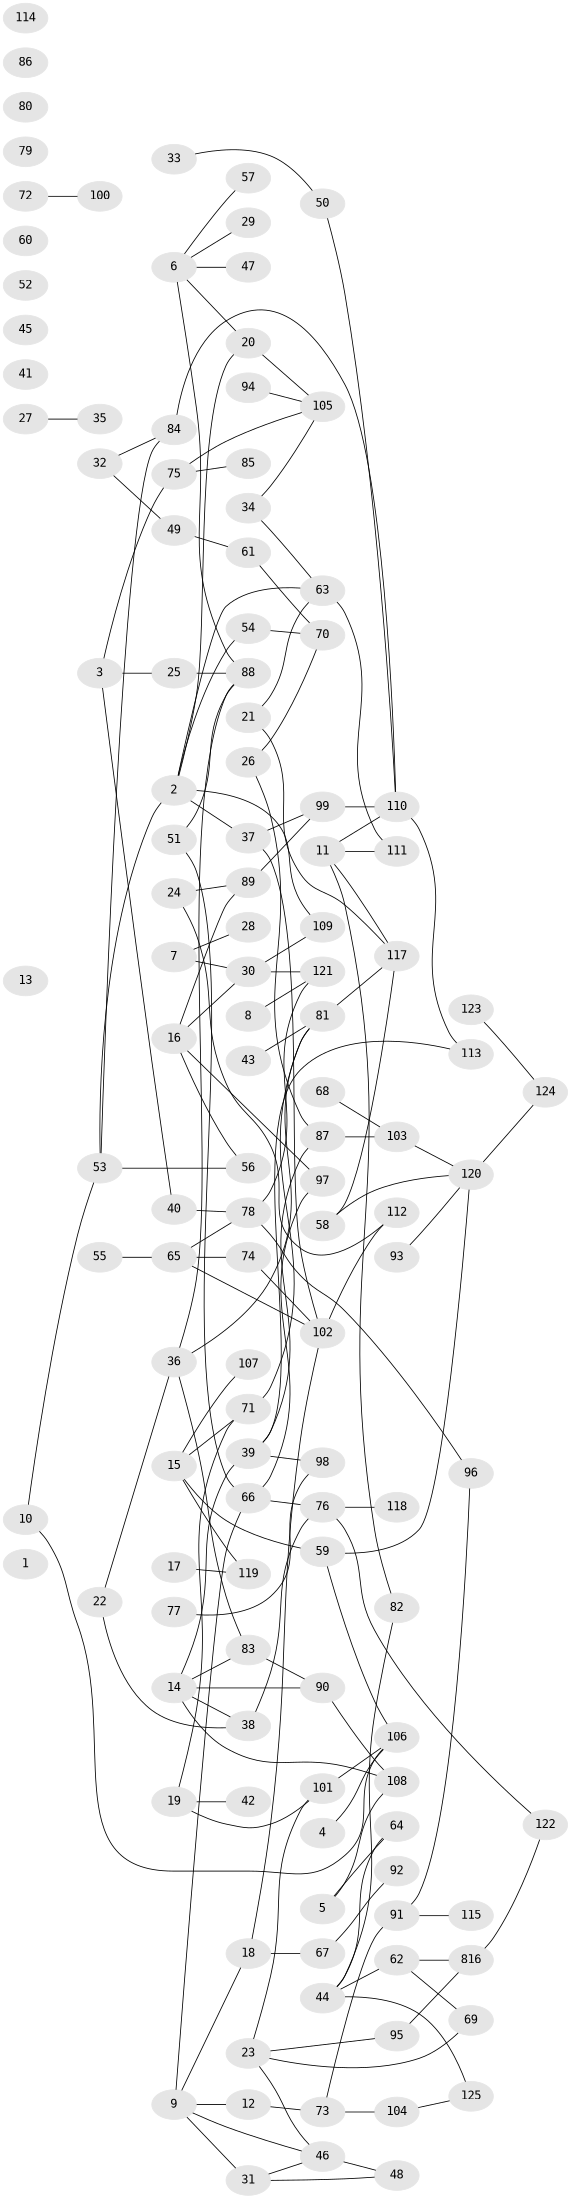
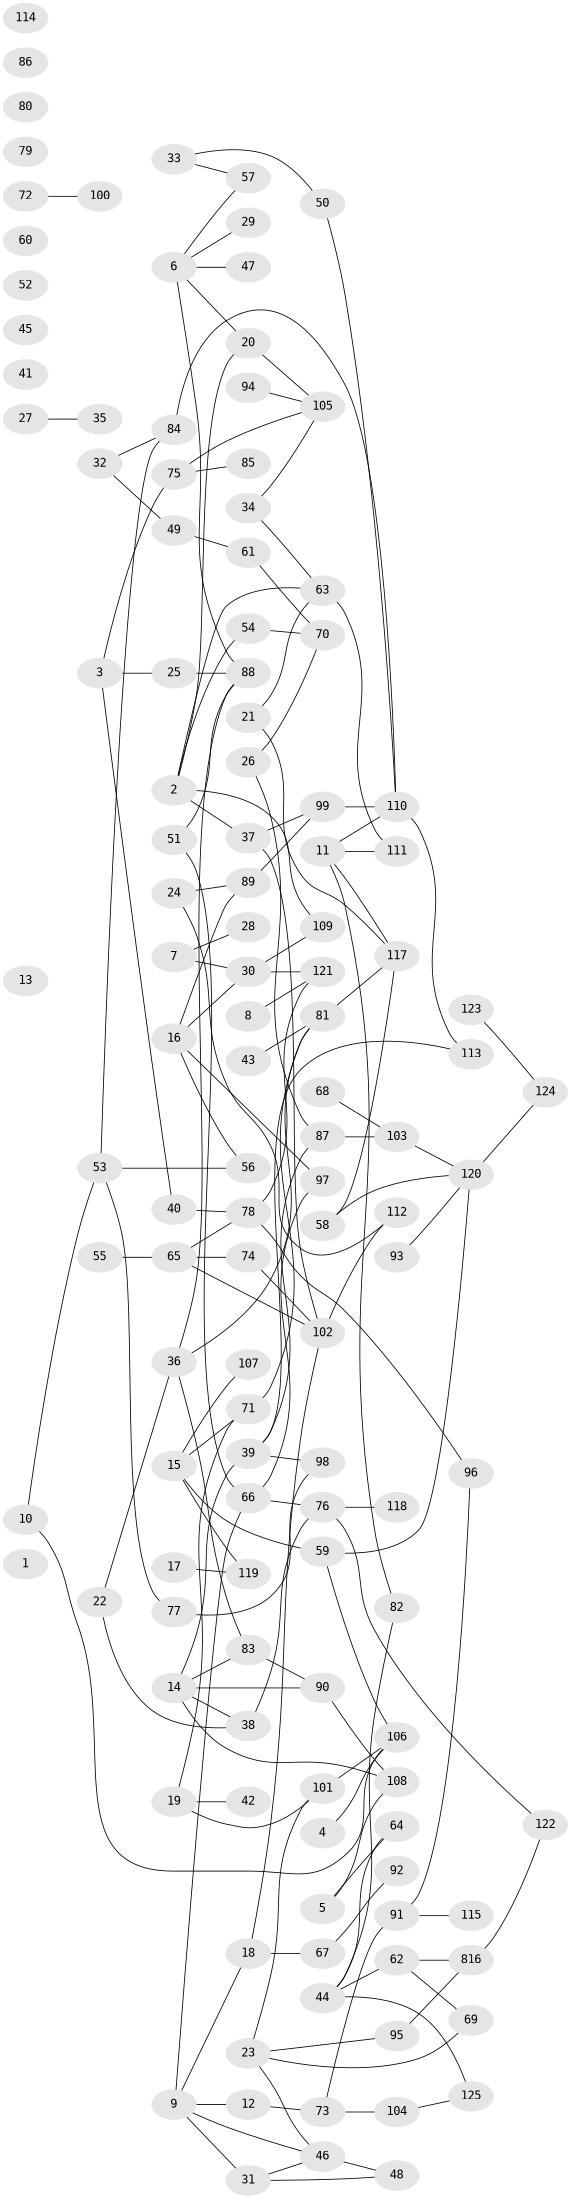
none -> (211, 169)
(114, 956) -> (130, 1393)
